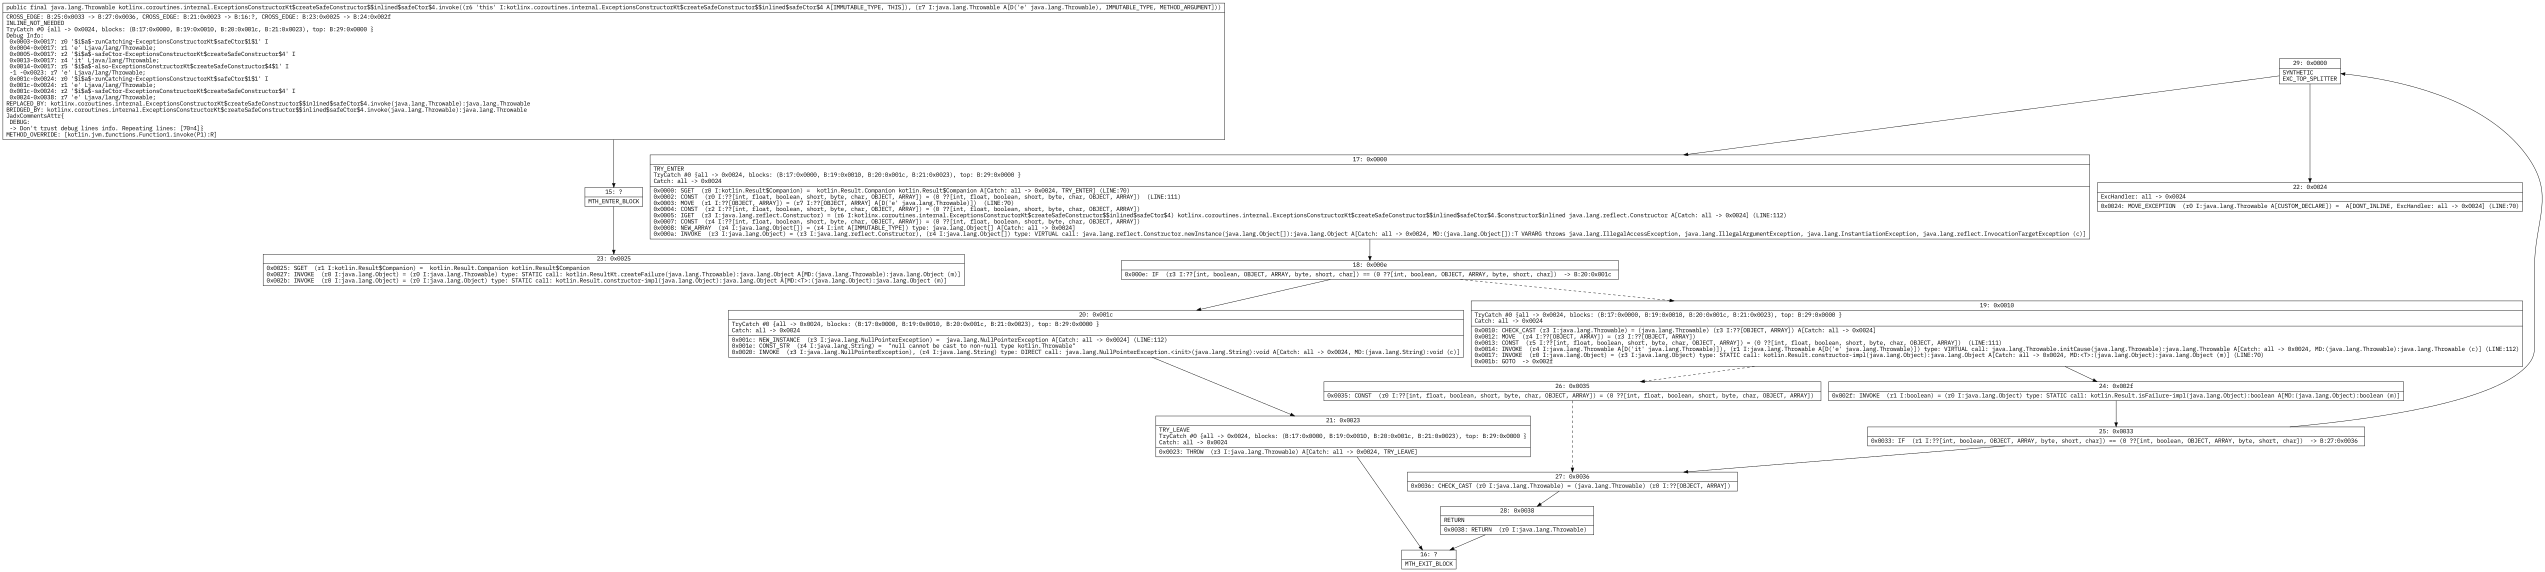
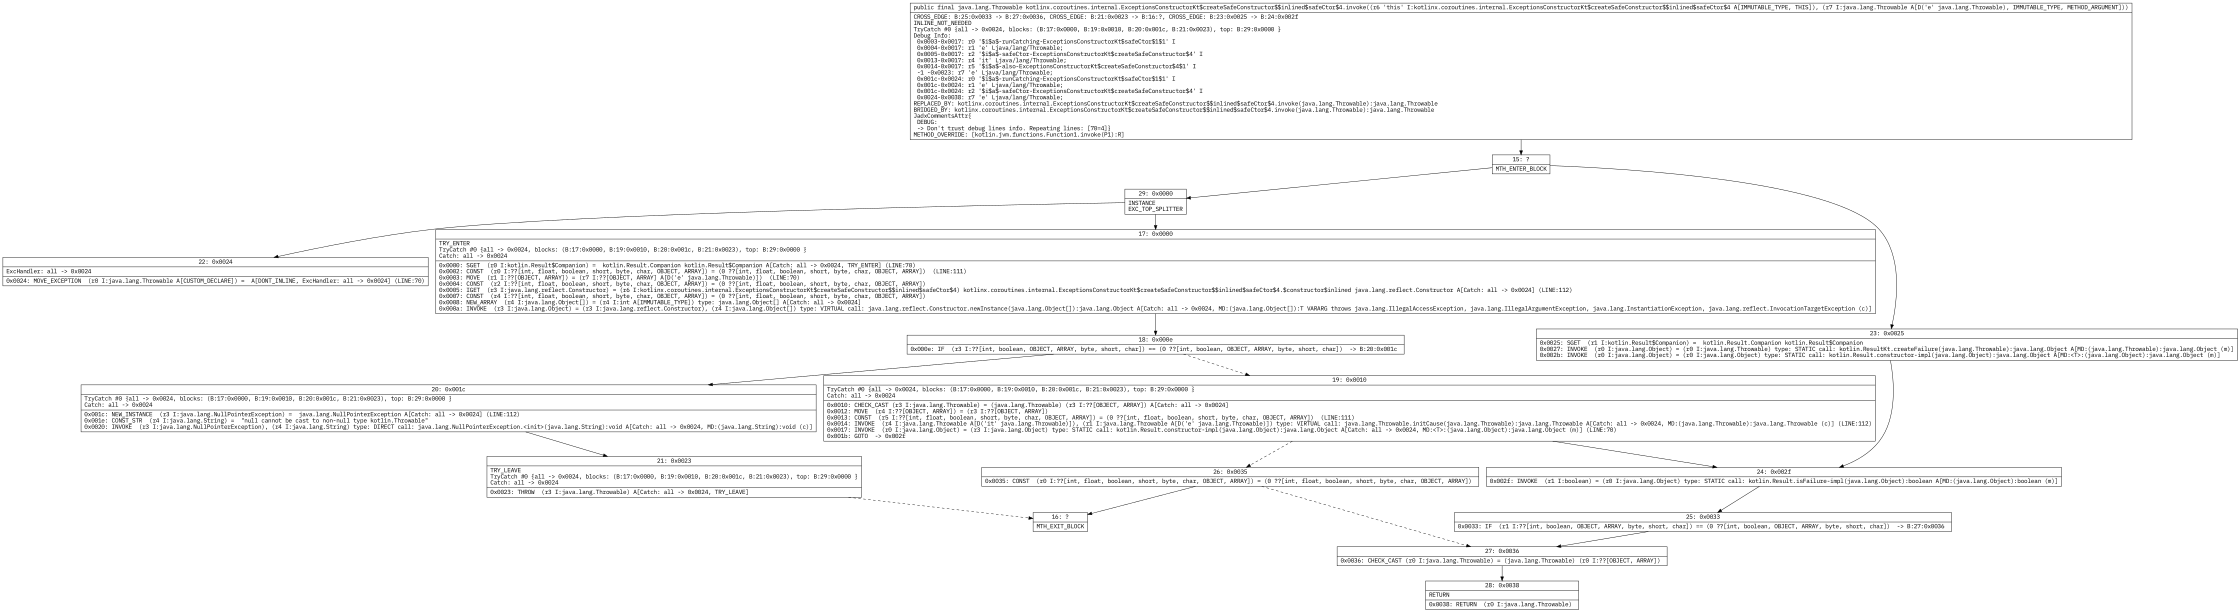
(2298, 73) -> (1142, 203)
(2534, 281) -> (1341, 183)
none -> (1888, 424)
(1389, 502) -> (939, 508)
(1469, 542) -> (1144, 500)
